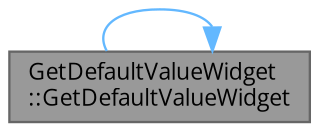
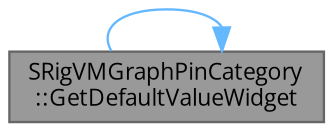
(160, 87) -> (167, 87)
